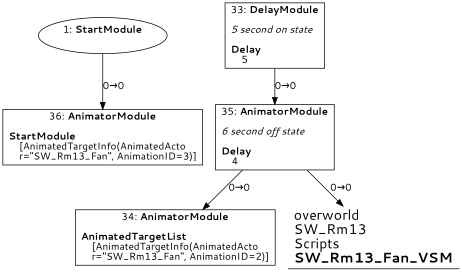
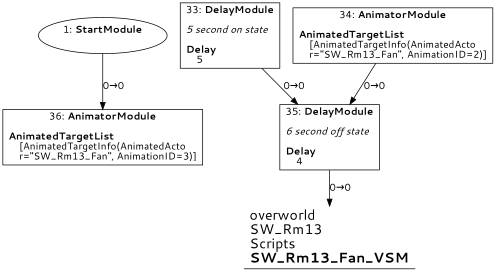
(284, 112) -> (339, 112)
(42, 137) -> (62, 137)
(225, 187) -> (365, 81)
